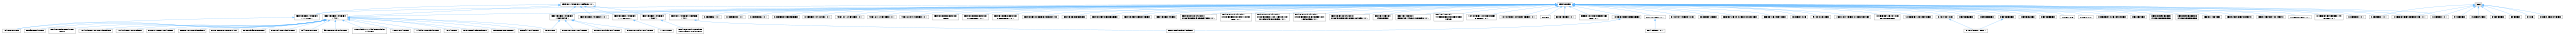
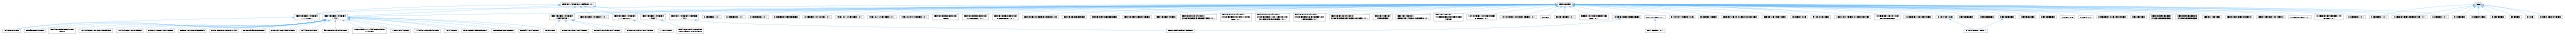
(1105, 17) -> (1105, 17)
